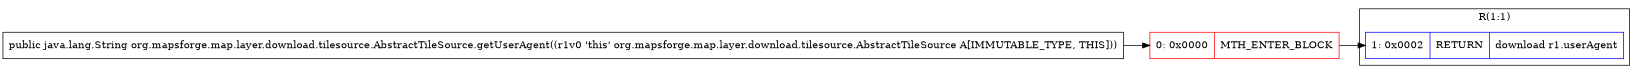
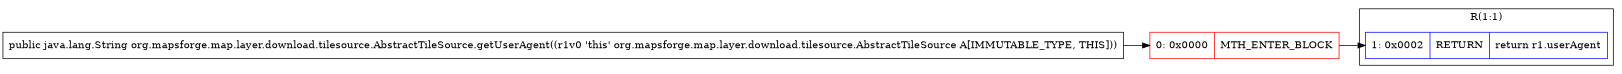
(1556, 45) -> (1548, 45)
